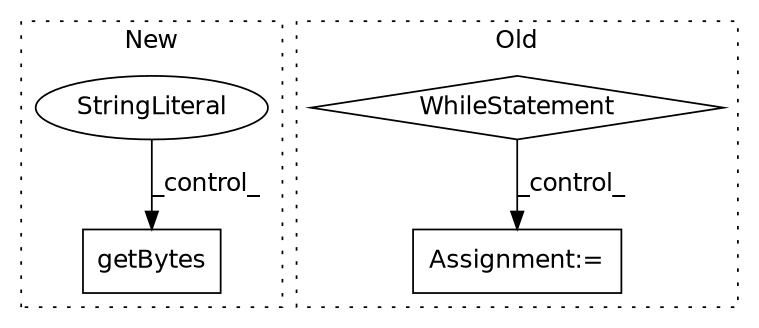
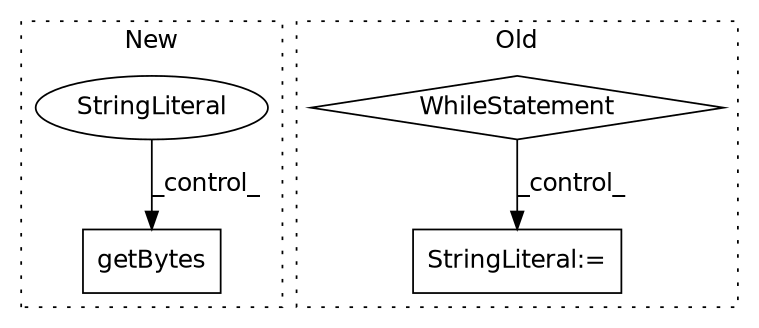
(517, 261) -> (517, 261)
